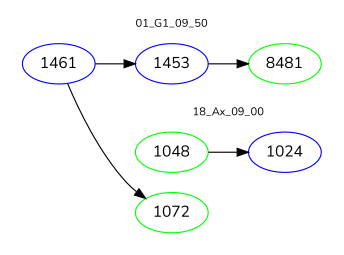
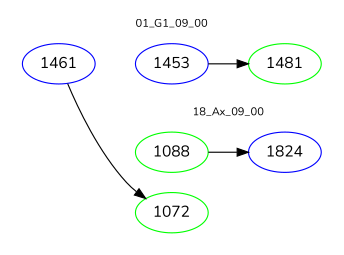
(172, 24) -> (172, 24)
(110, 64) -> none
(285, 64) -> (285, 64)
(172, 152) -> (172, 152)
(285, 152) -> (285, 152)
